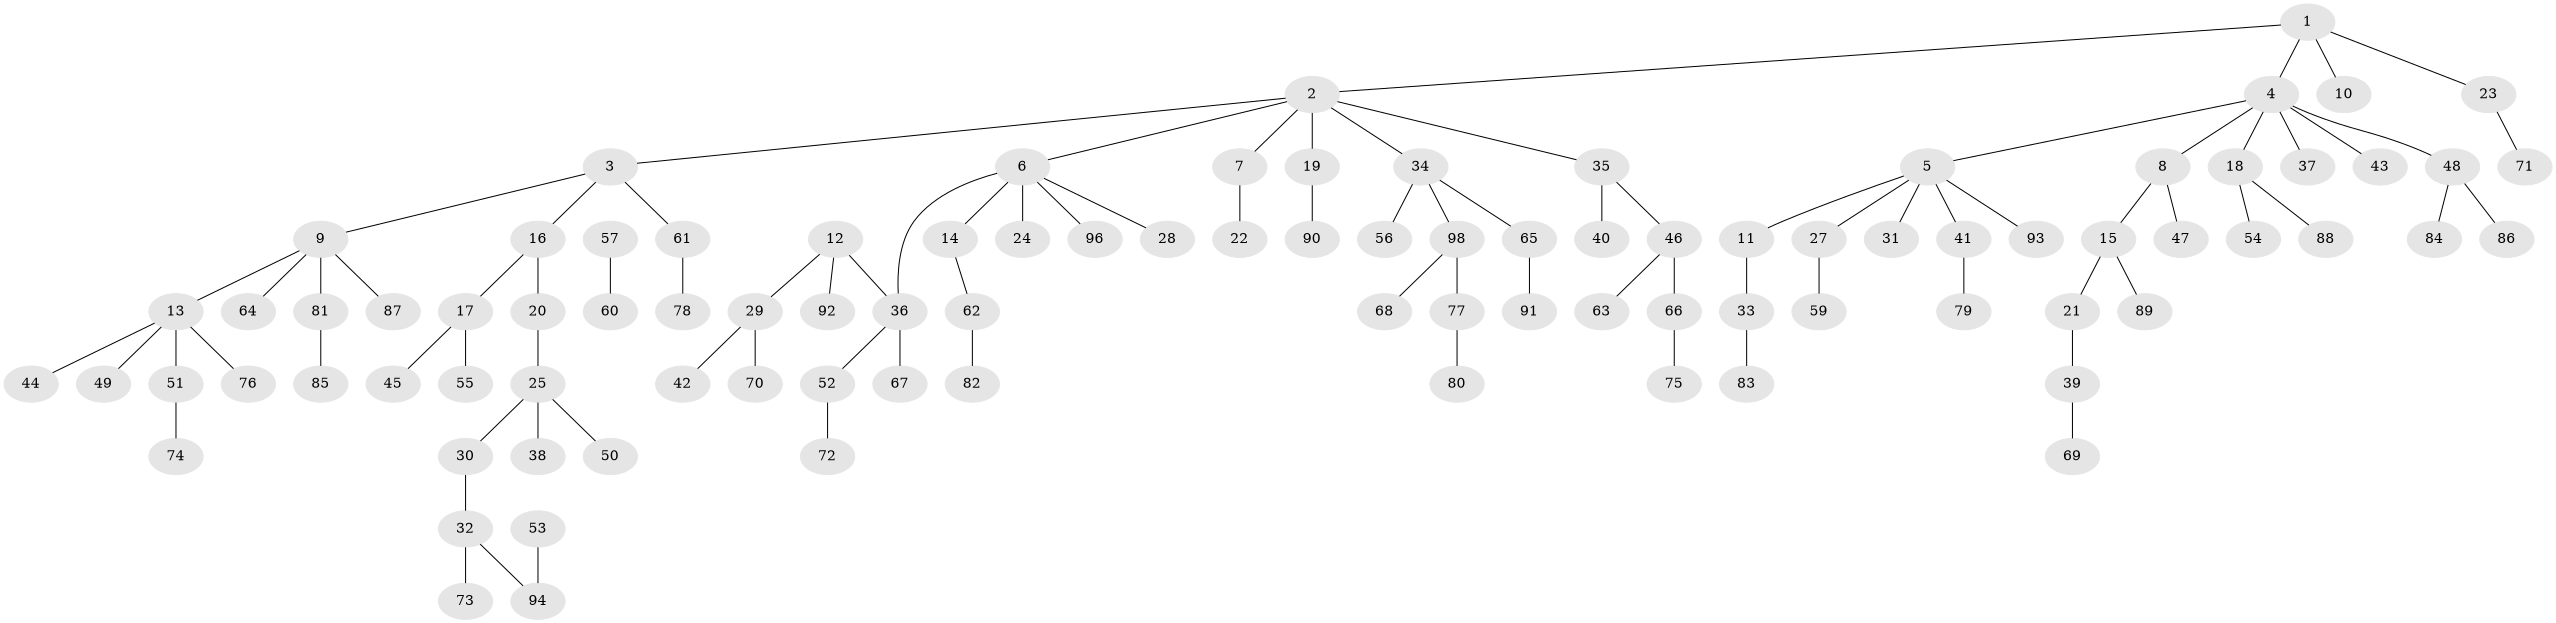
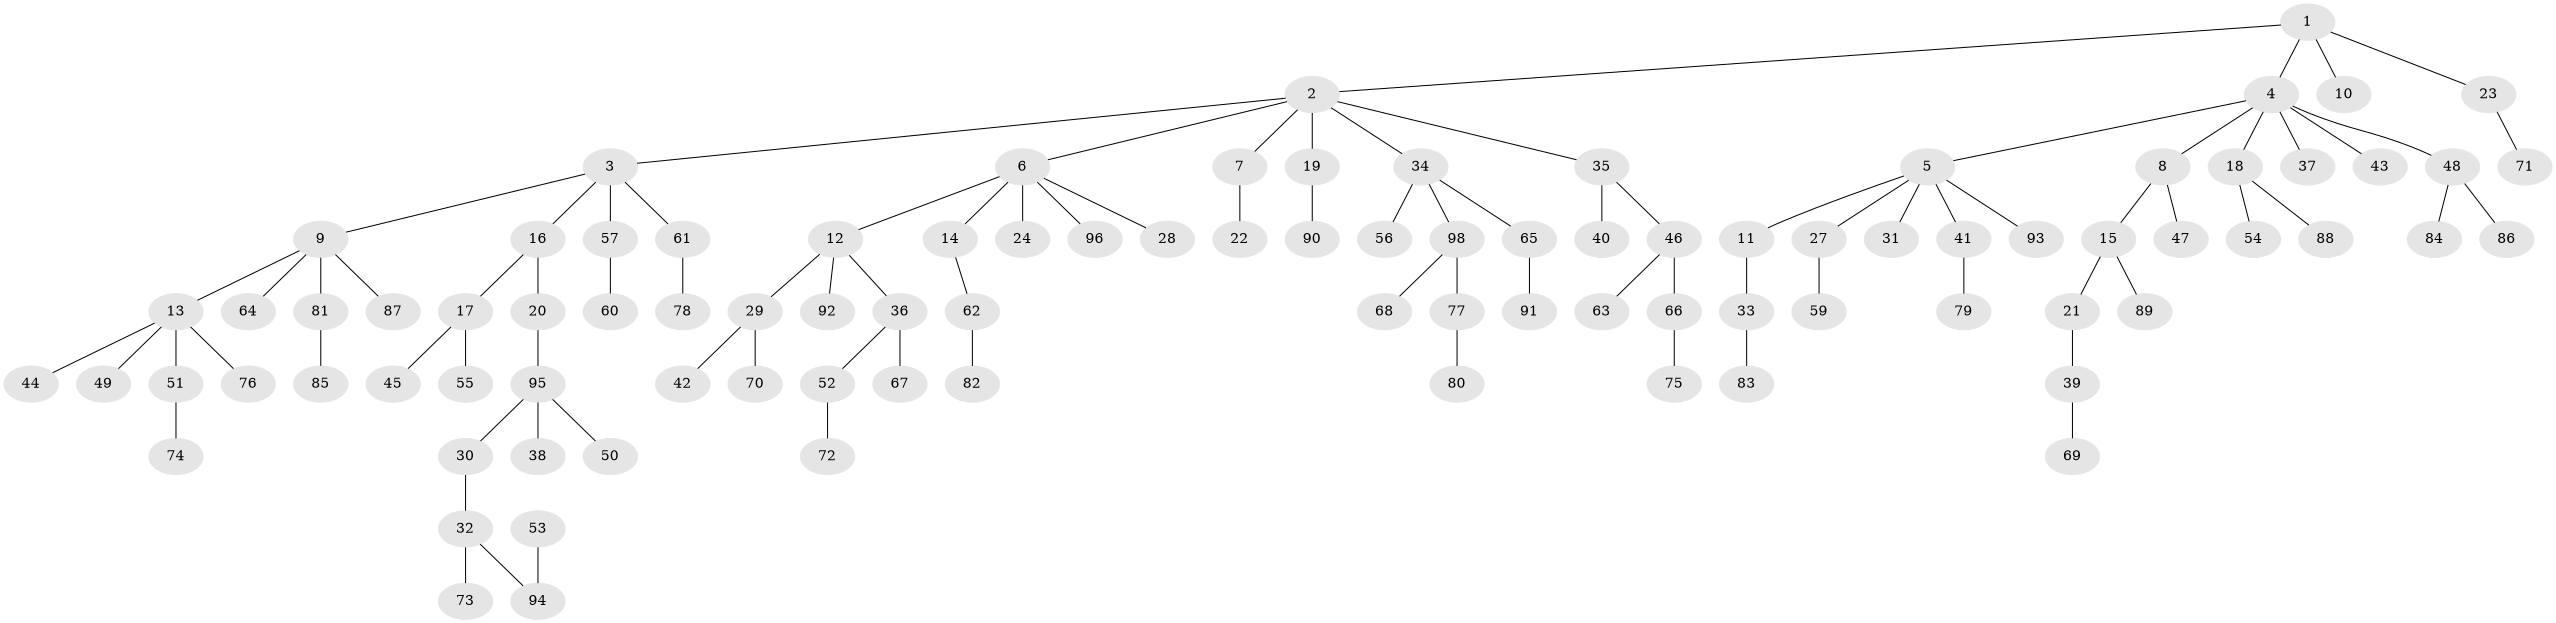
none -> (610, 203)
(921, 213) -> (929, 203)
(538, 384) -> (538, 384)
